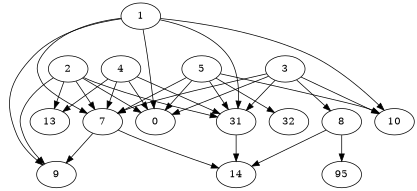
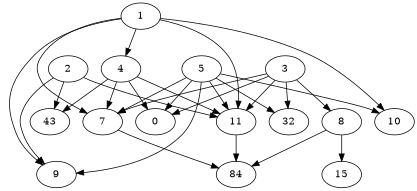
(149, 65) -> (132, 39)
(83, 92) -> none
(107, 93) -> none
(337, 94) -> (287, 94)
(50, 122) -> (50, 122)
(236, 122) -> (236, 122)
(82, 145) -> (159, 152)
(236, 175) -> (236, 175)
(342, 175) -> (342, 175)
